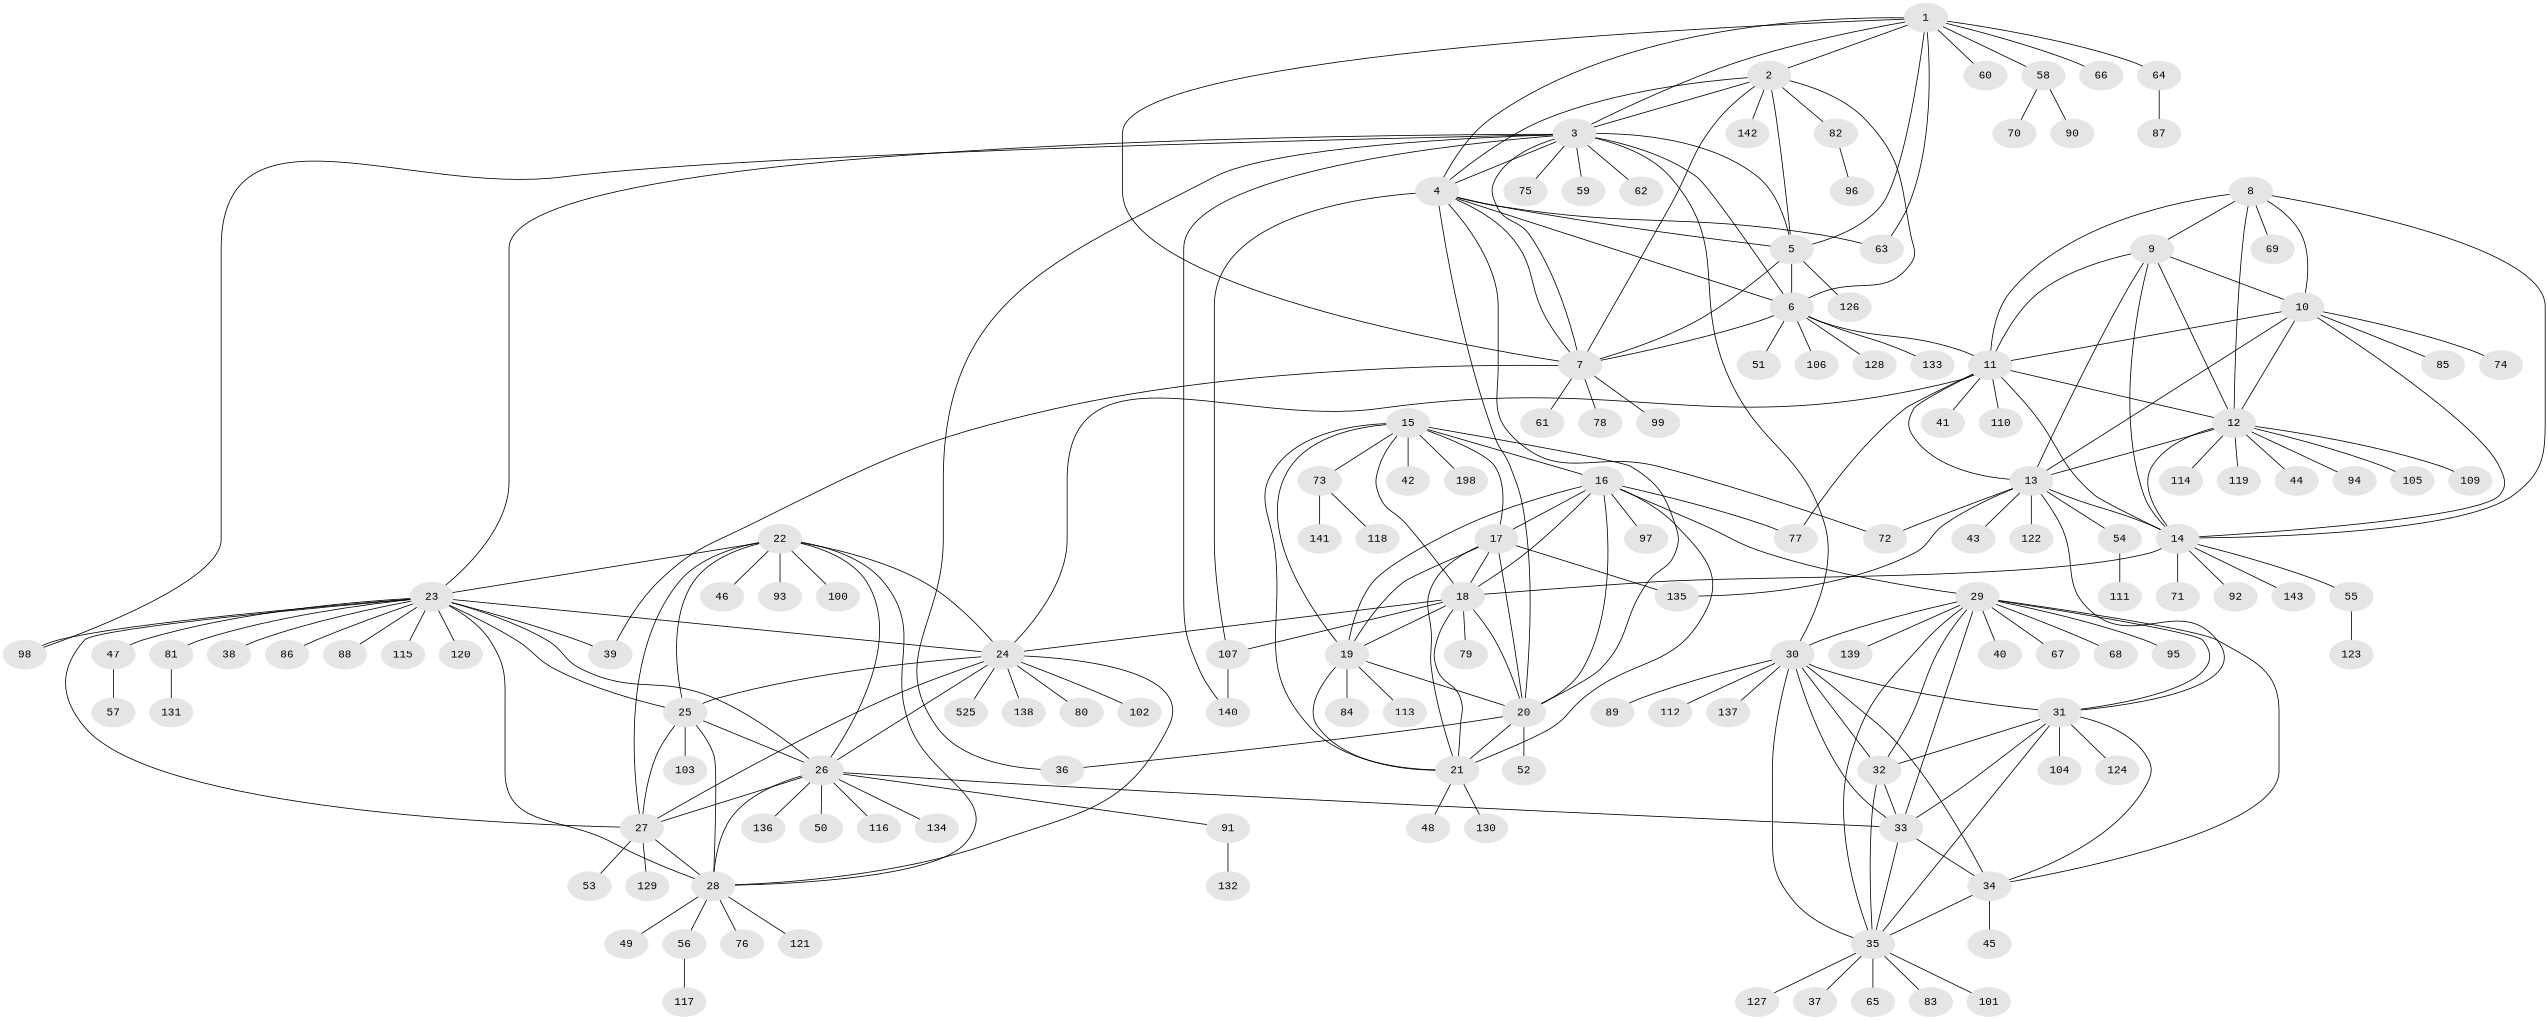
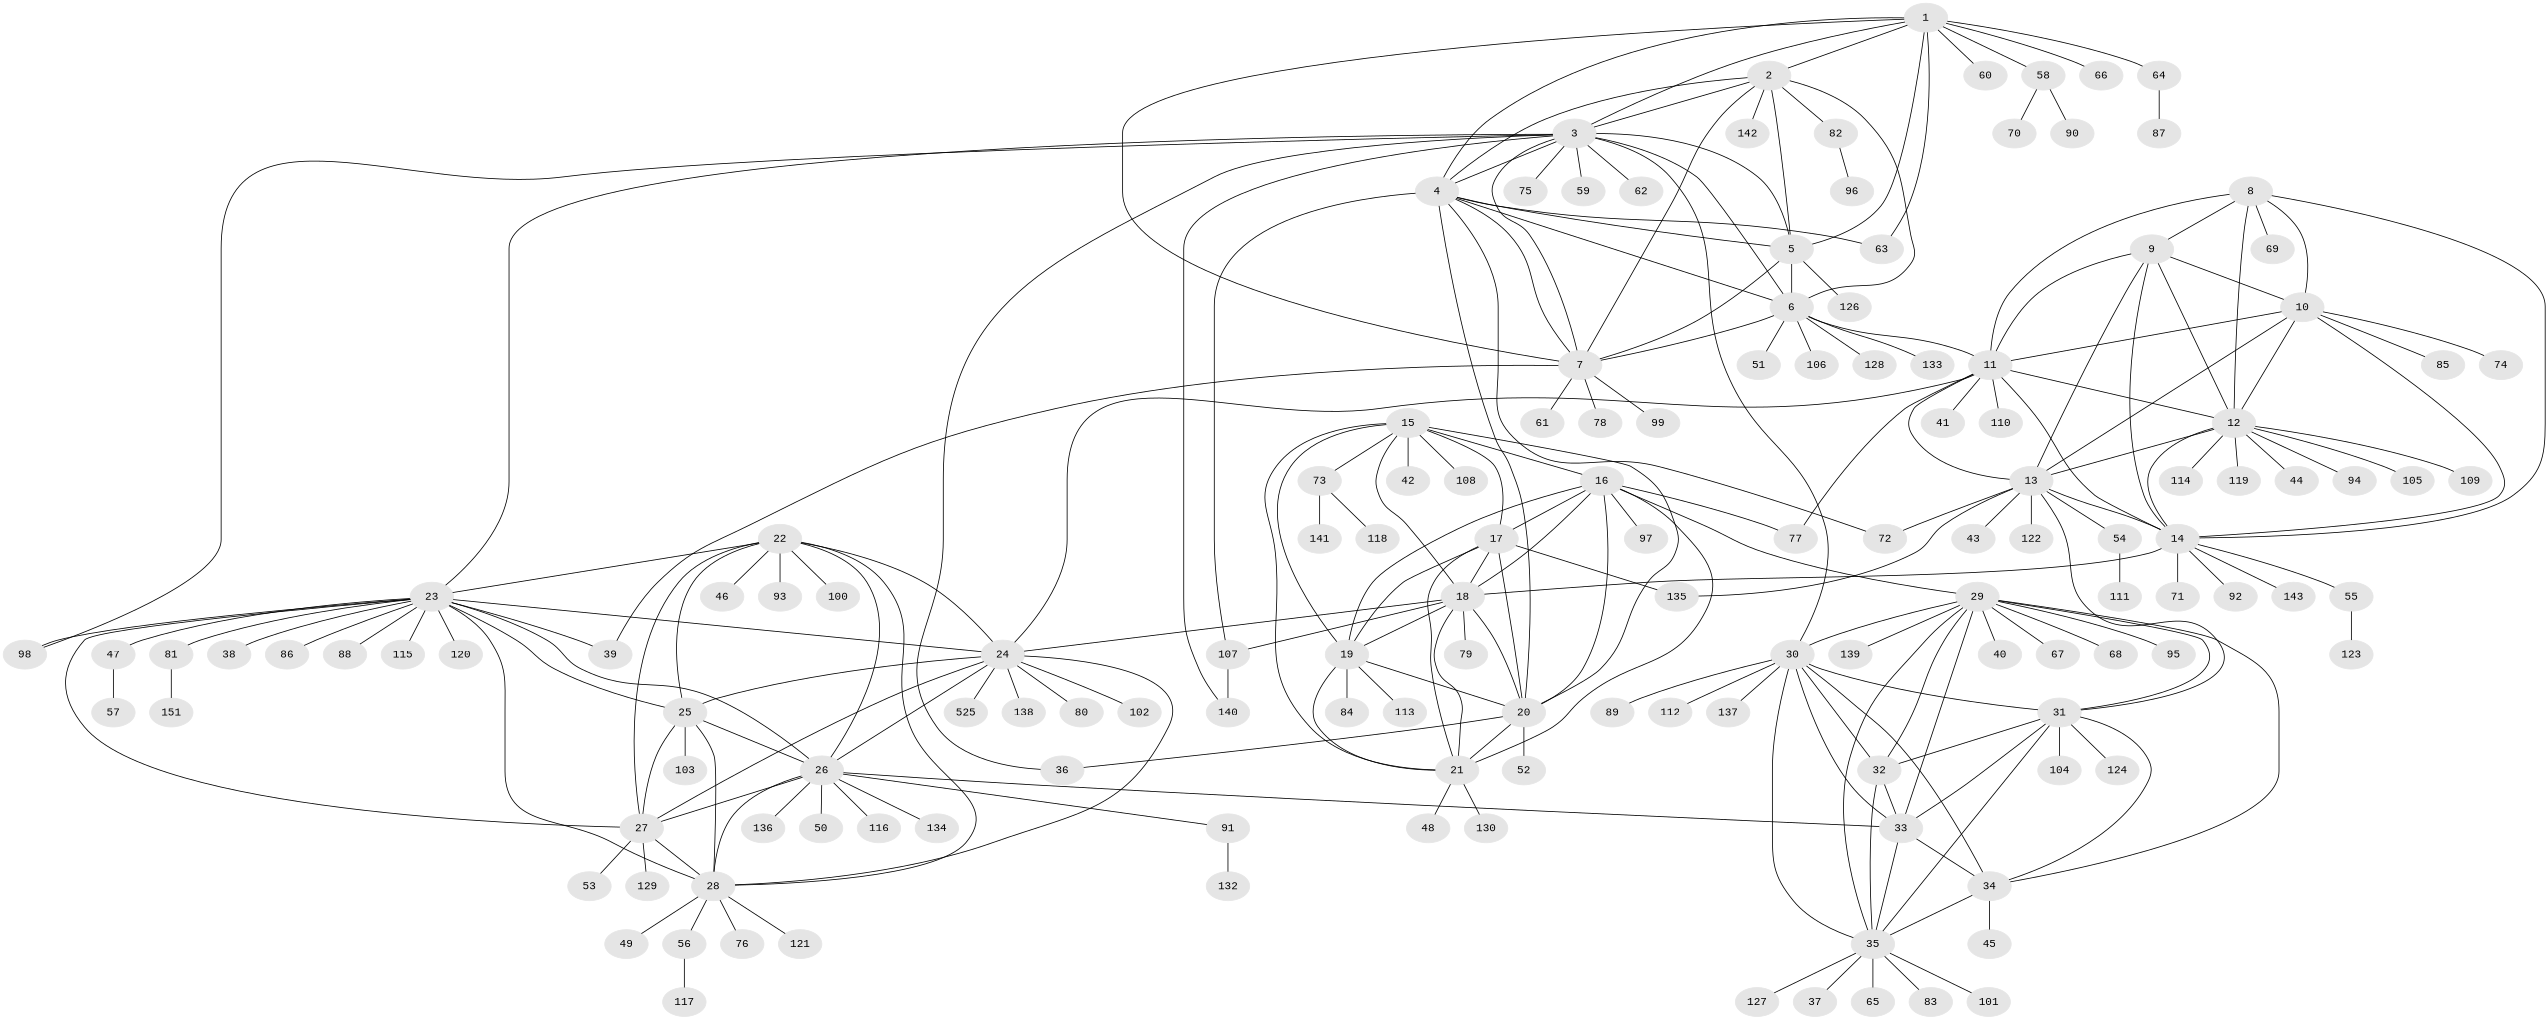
(1466, 481) -> (1466, 481)
(171, 712) -> (171, 712)
